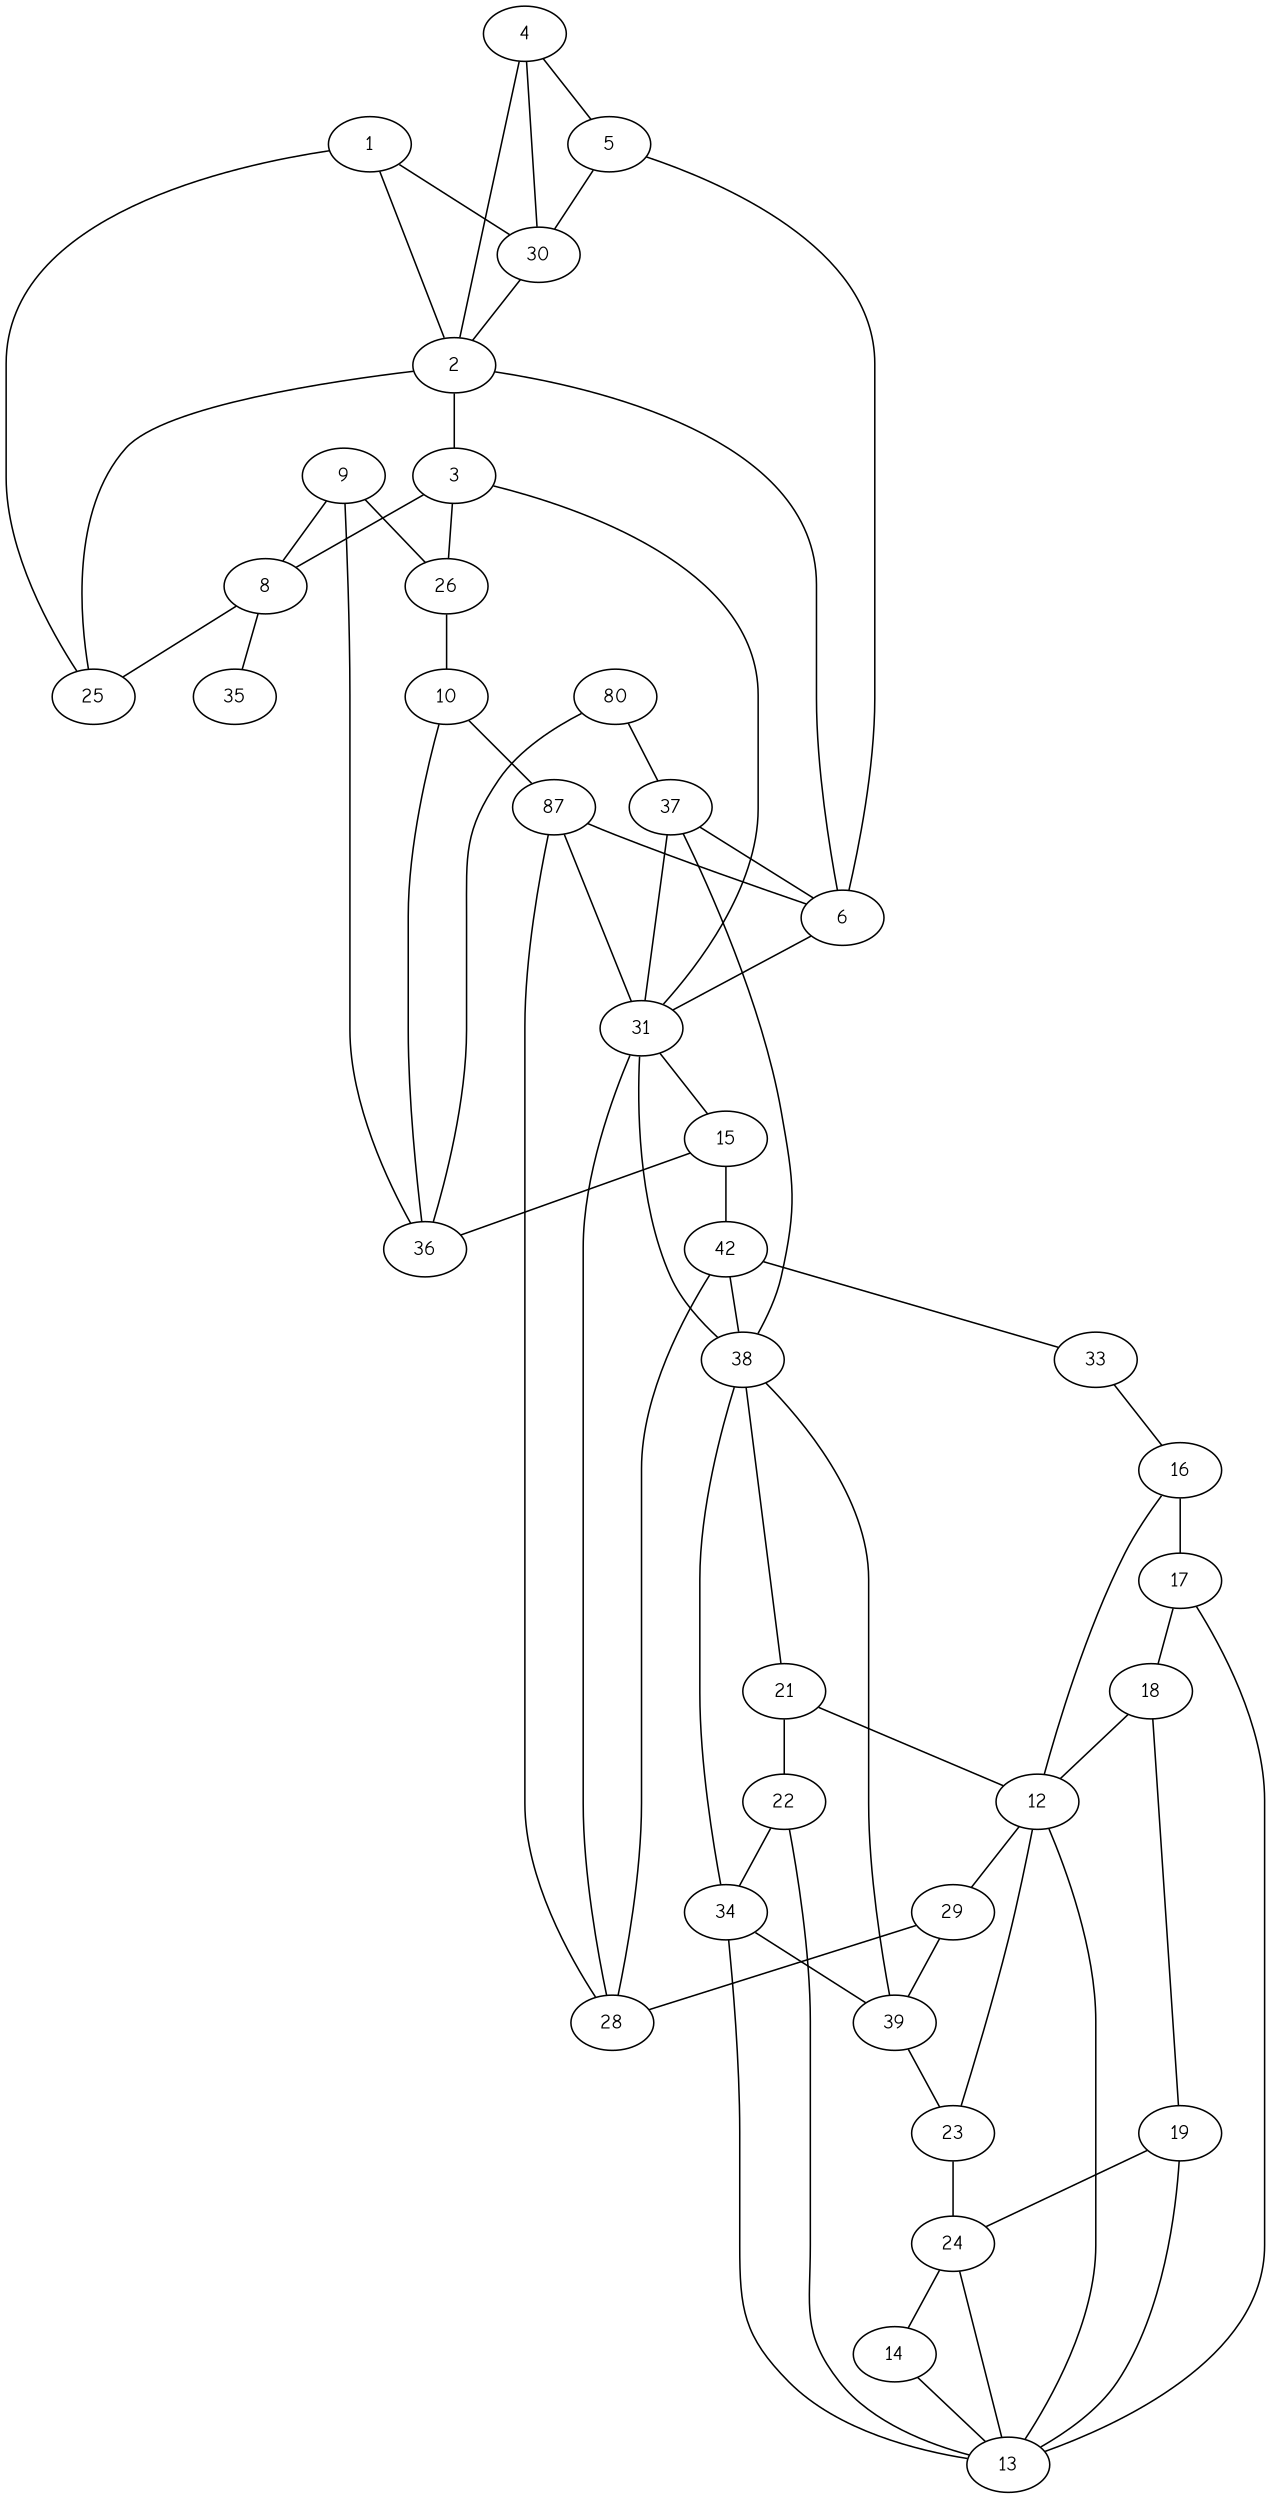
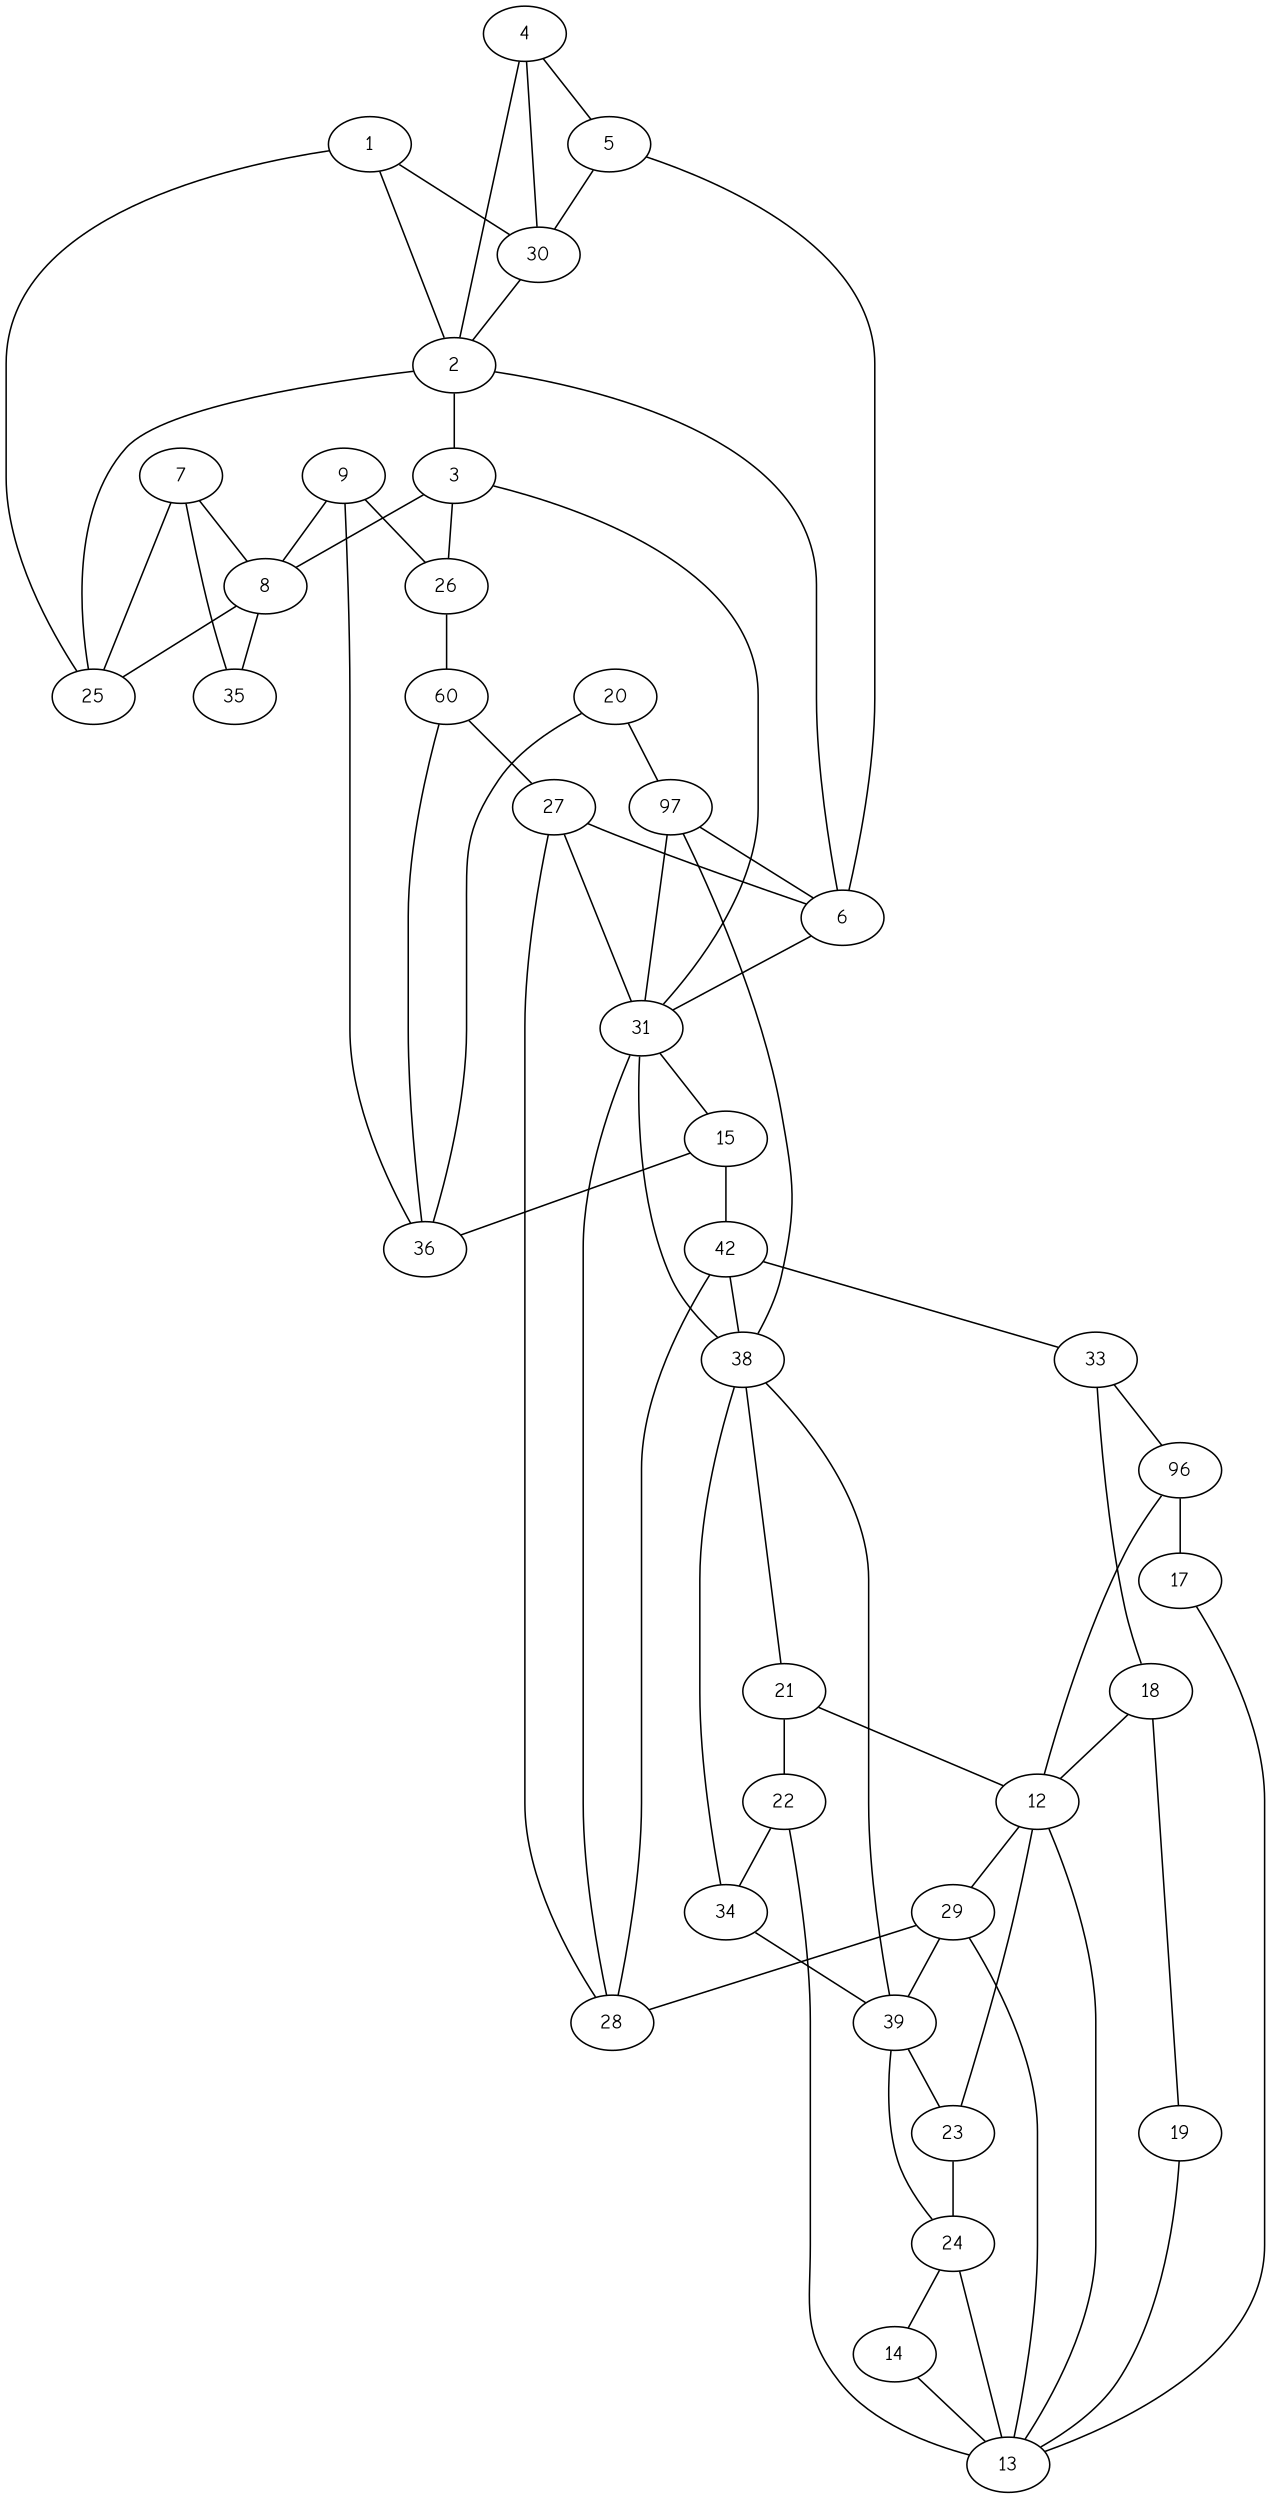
none -> (181, 476)
(447, 697) -> (447, 697)
(615, 697) -> (615, 697)
(554, 807) -> (554, 807)
(671, 807) -> (671, 807)
(1180, 1470) -> (1180, 1470)
(1166, 1636) -> (1111, 1527)
(1067, 2189) -> (893, 2140)
(740, 2266) -> (1037, 2181)
